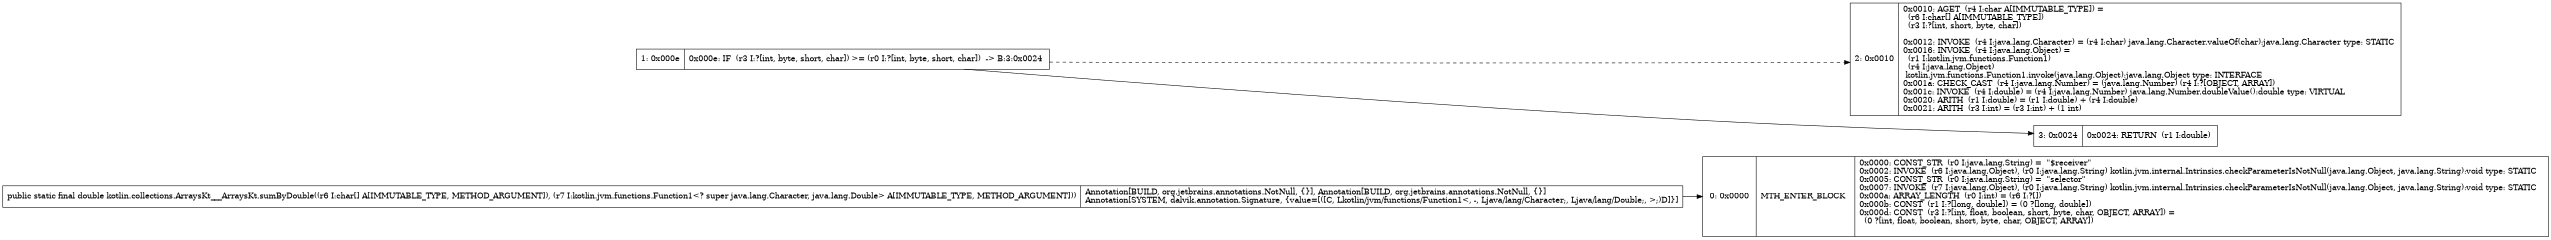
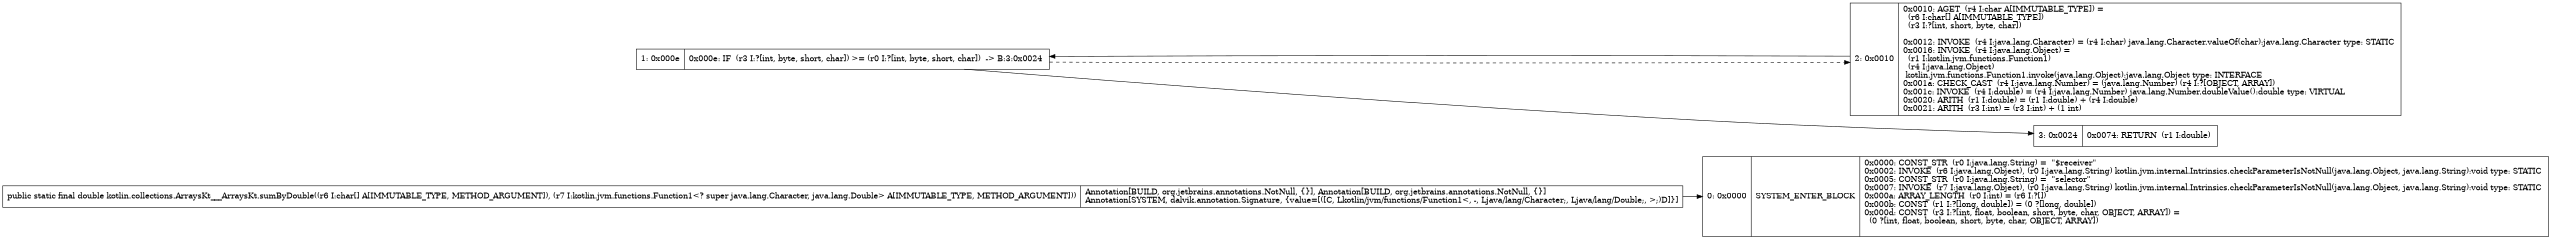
none -> (1453, 56)
(2150, 136) -> (2150, 136)
(1803, 196) -> (1806, 196)
